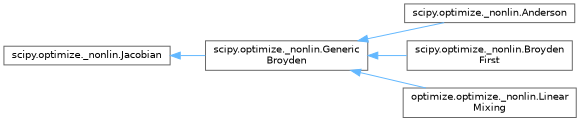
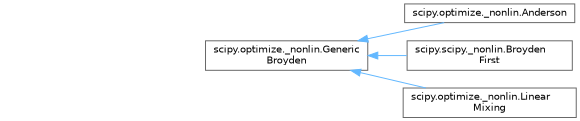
(87, 56) -> none
(490, 56) -> (490, 56)
(490, 103) -> (490, 103)
